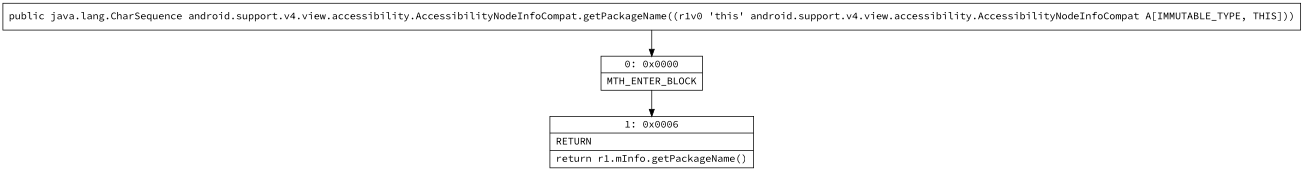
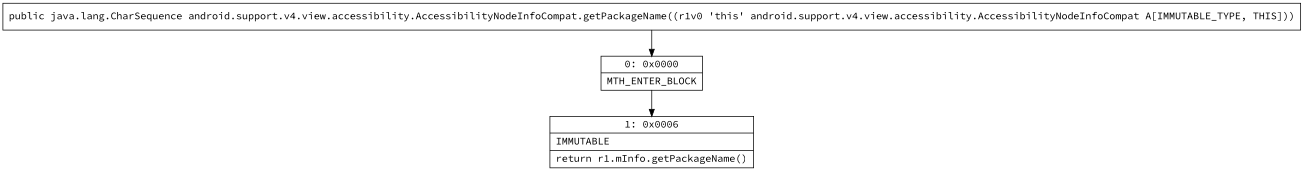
(574, 141) -> (583, 141)
